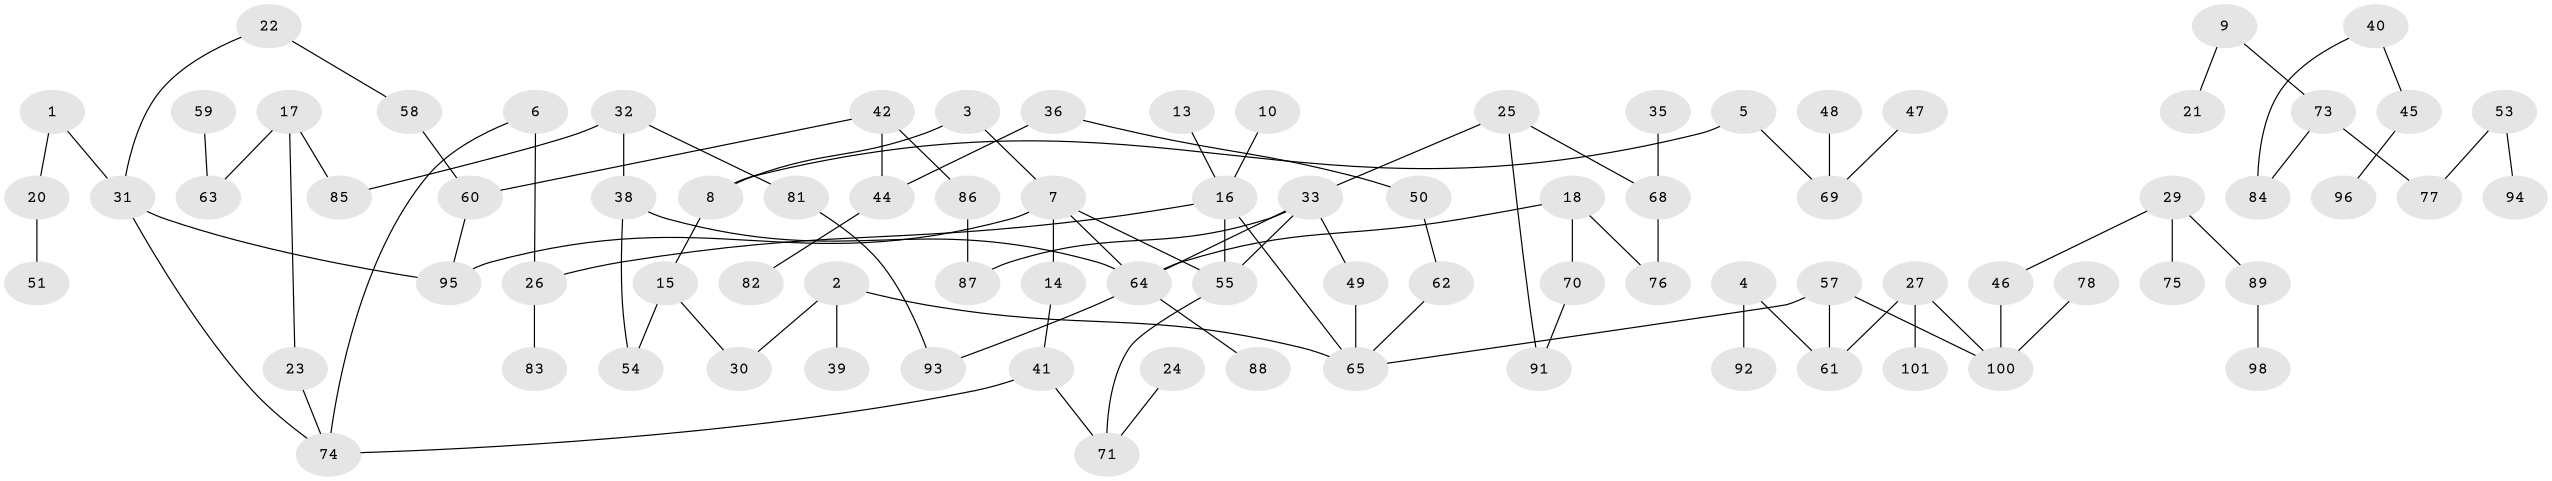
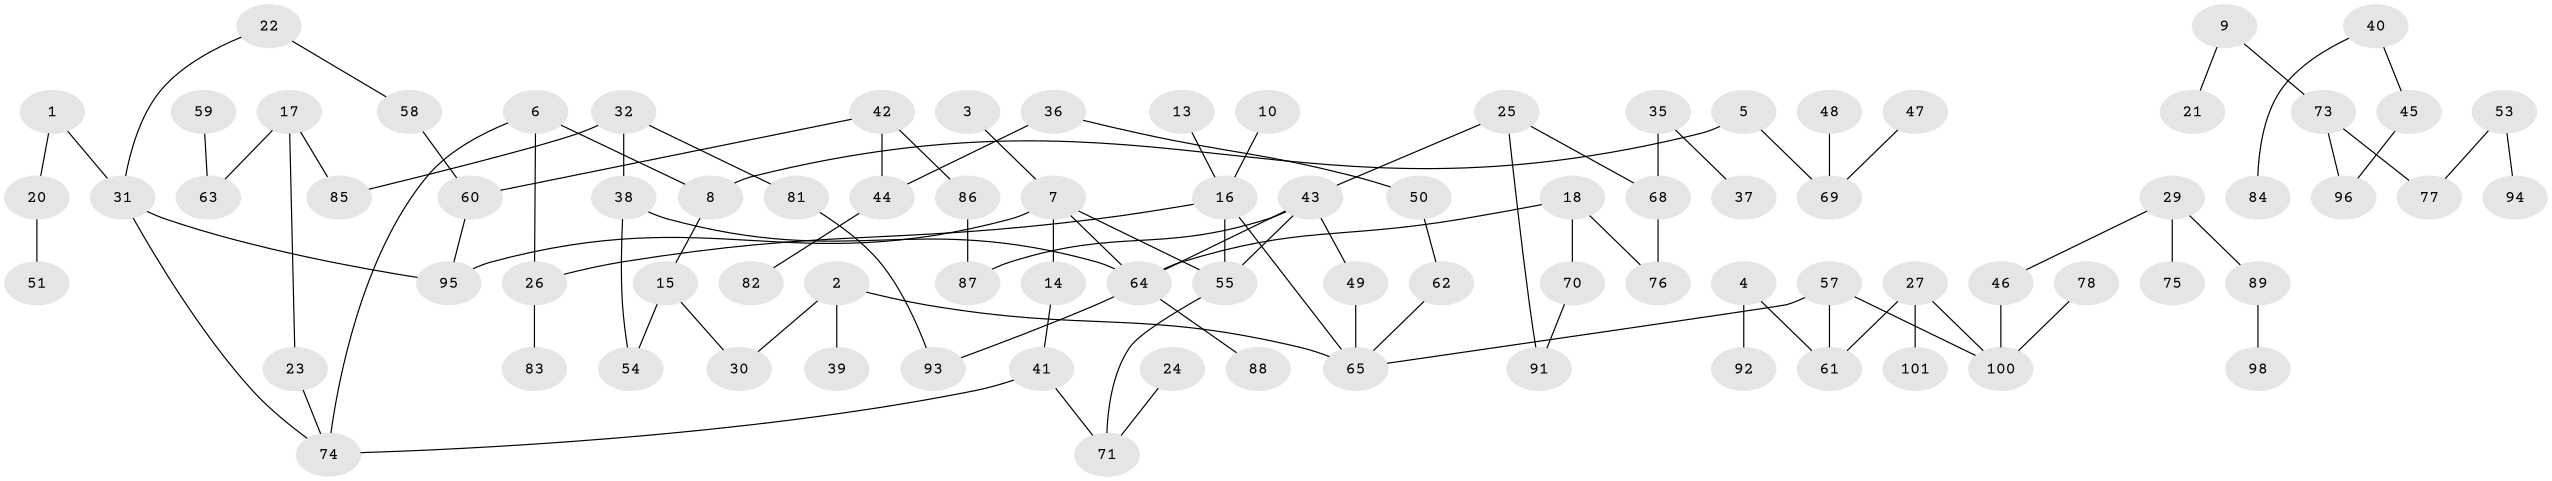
(839, 155) -> (614, 150)
(2291, 155) -> (2333, 155)
(1310, 198) -> (1310, 198)
none -> (1744, 198)
